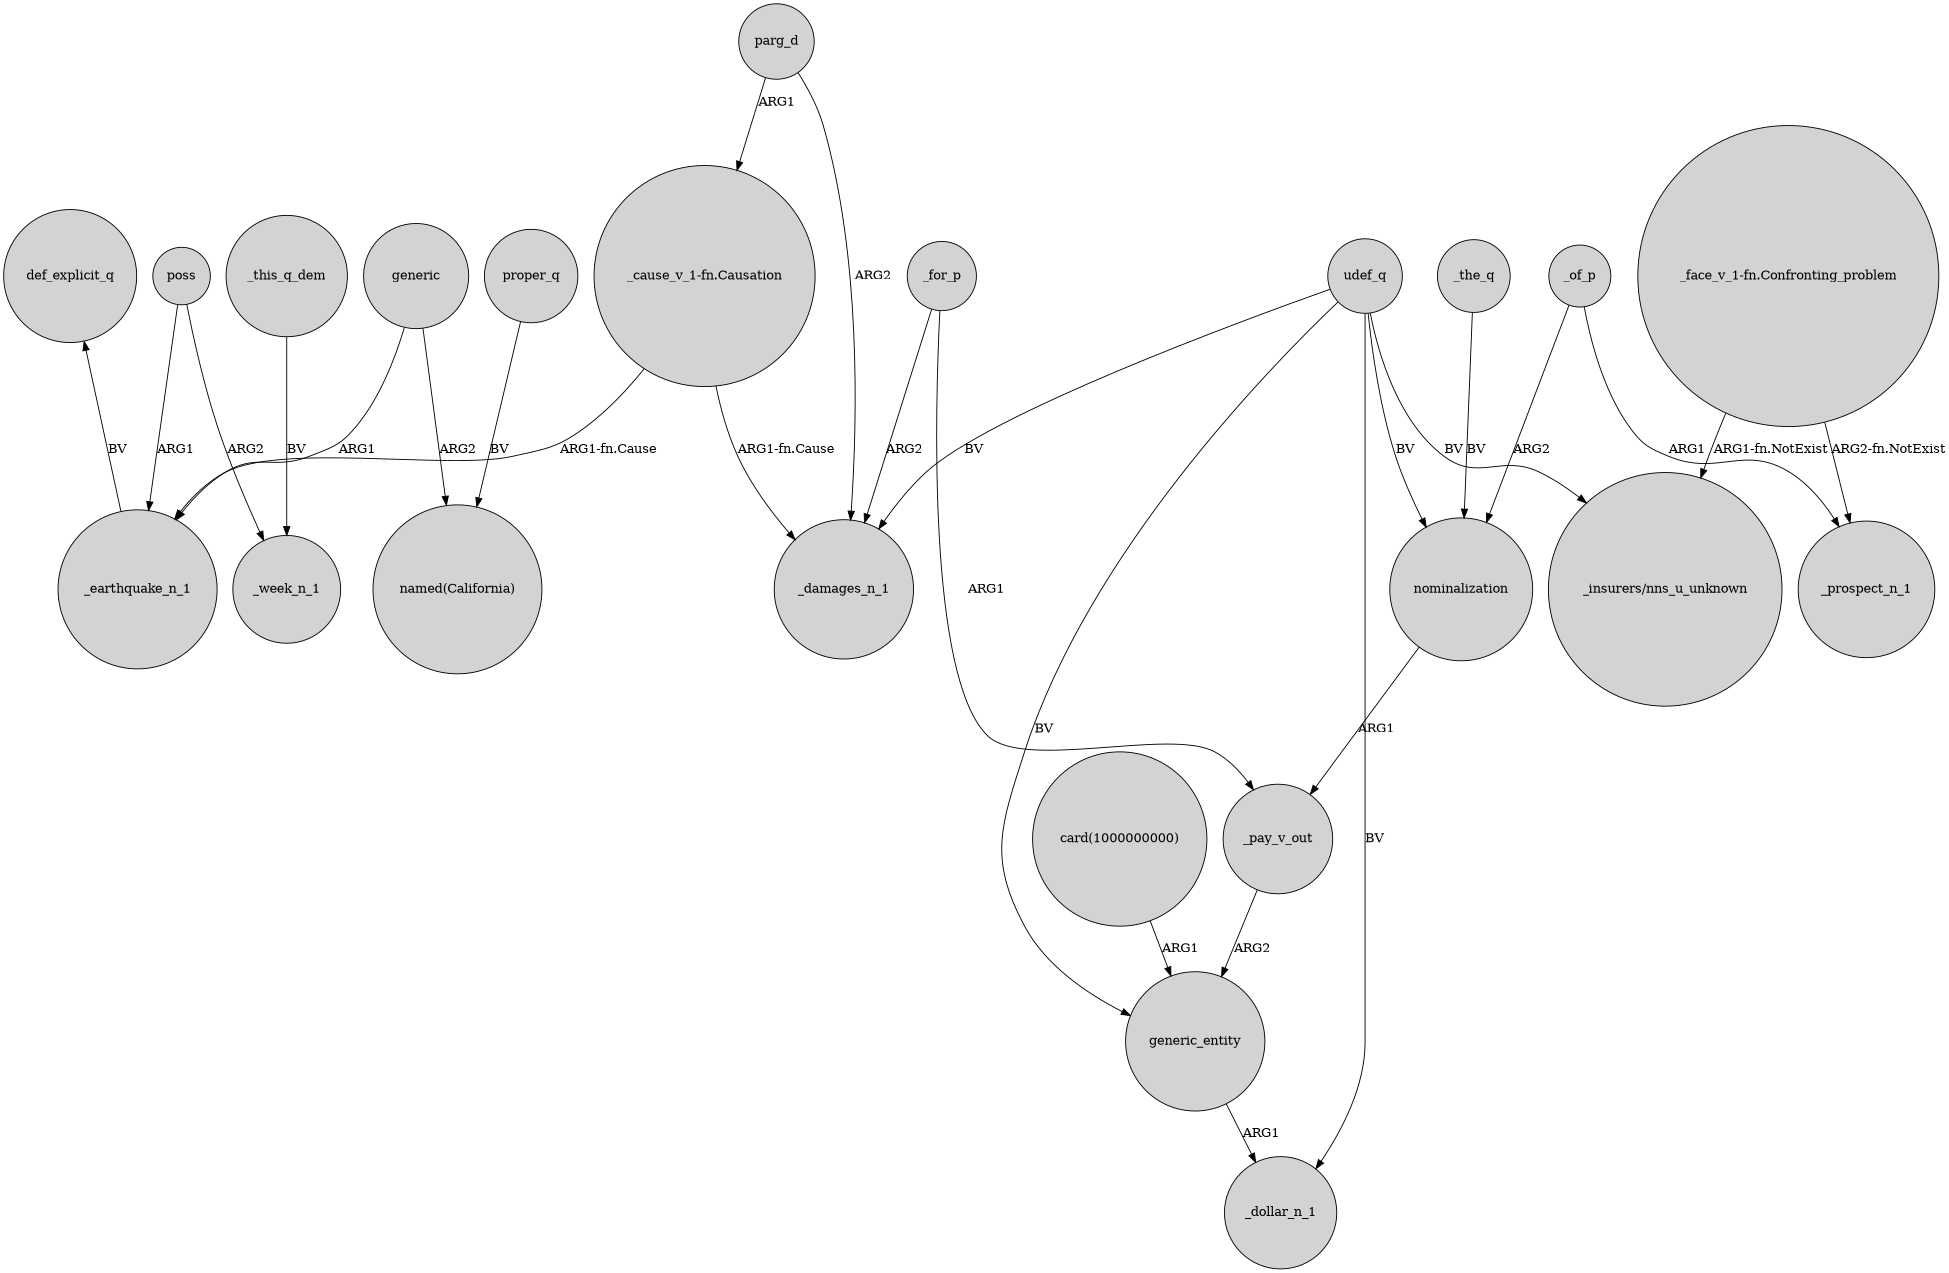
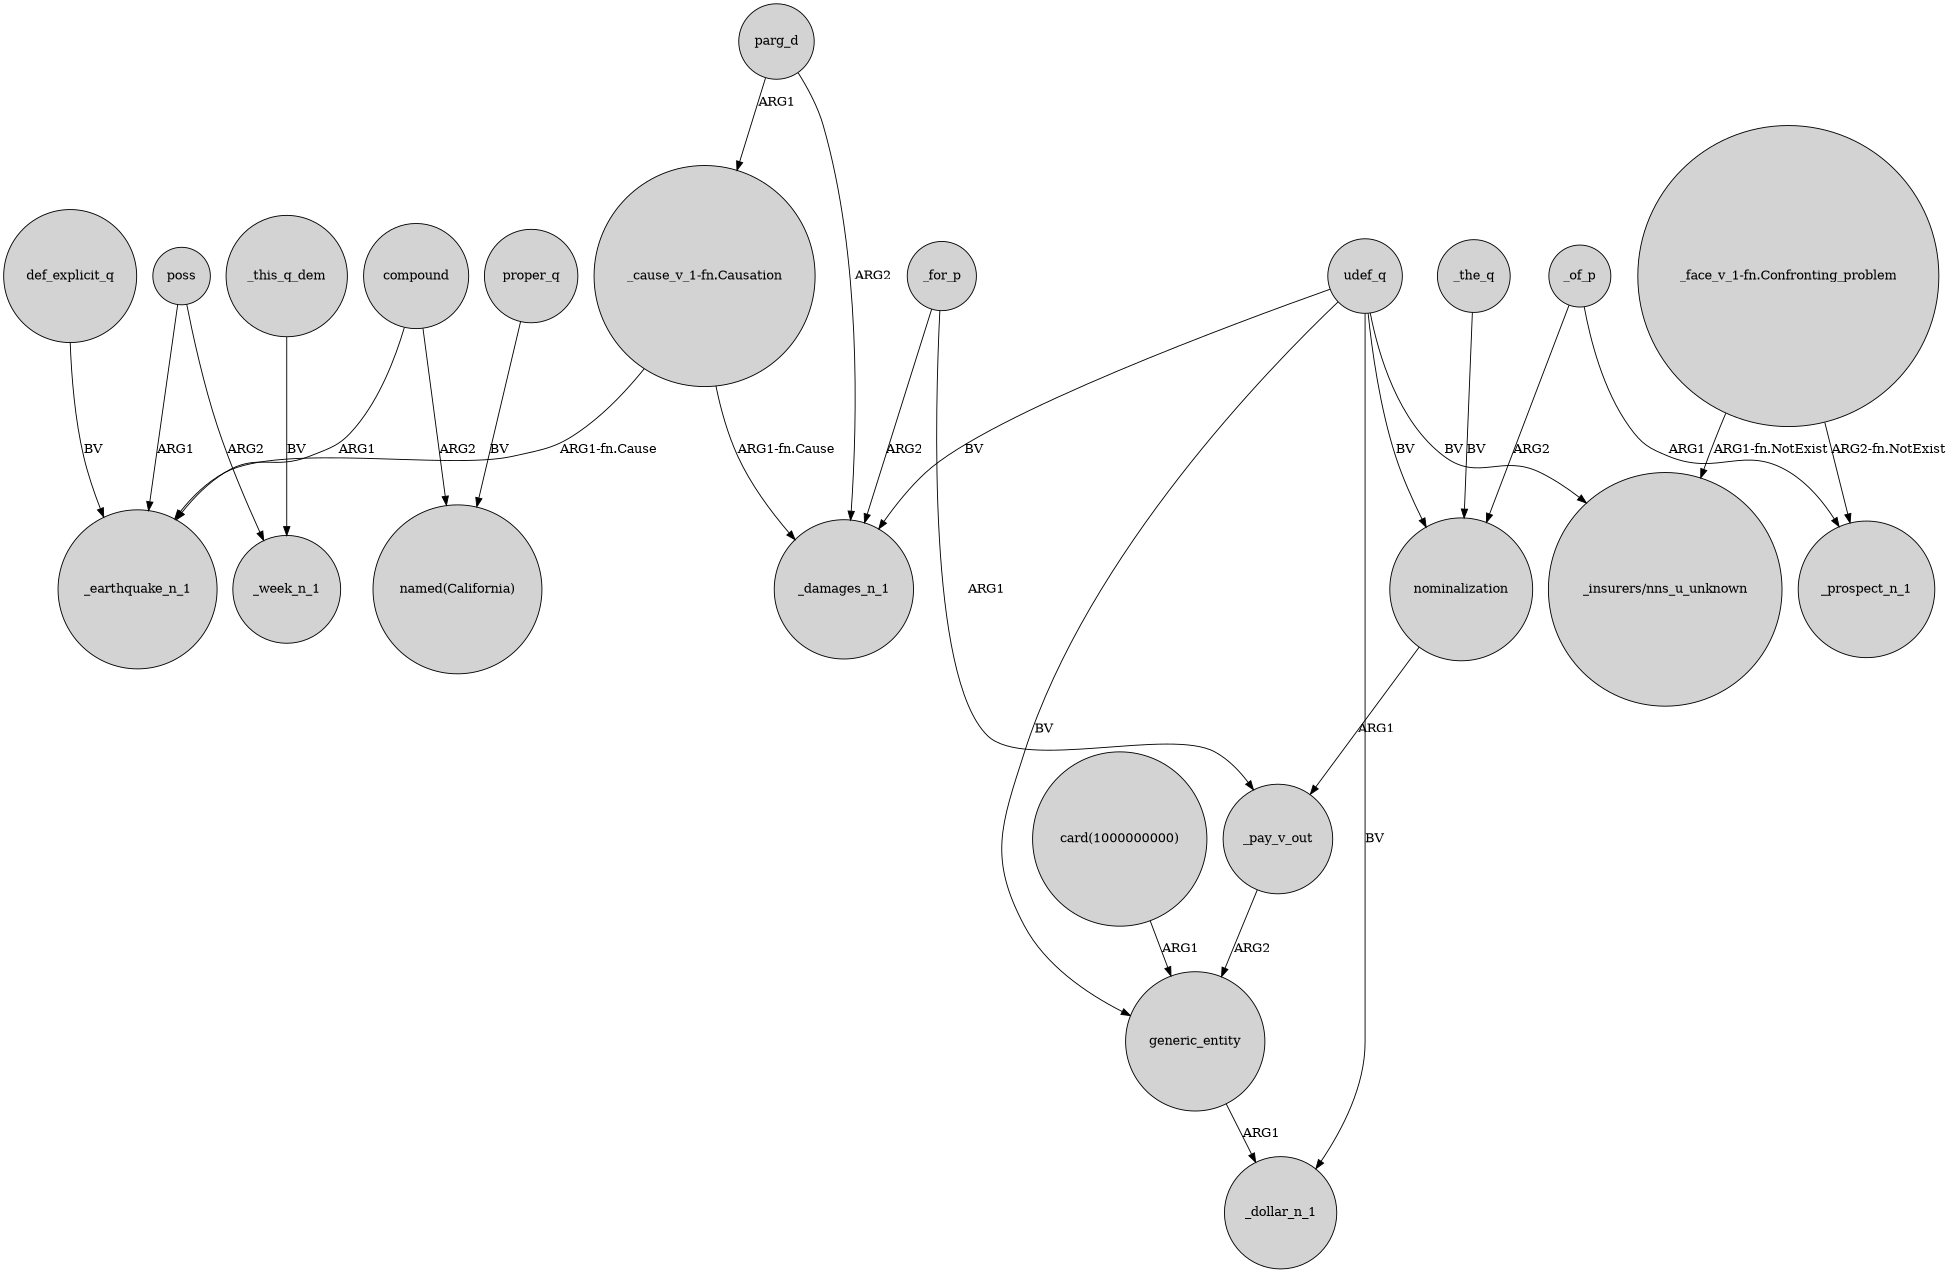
(416, 276) -> (416, 276)
(104, 431) -> (78, 427)
